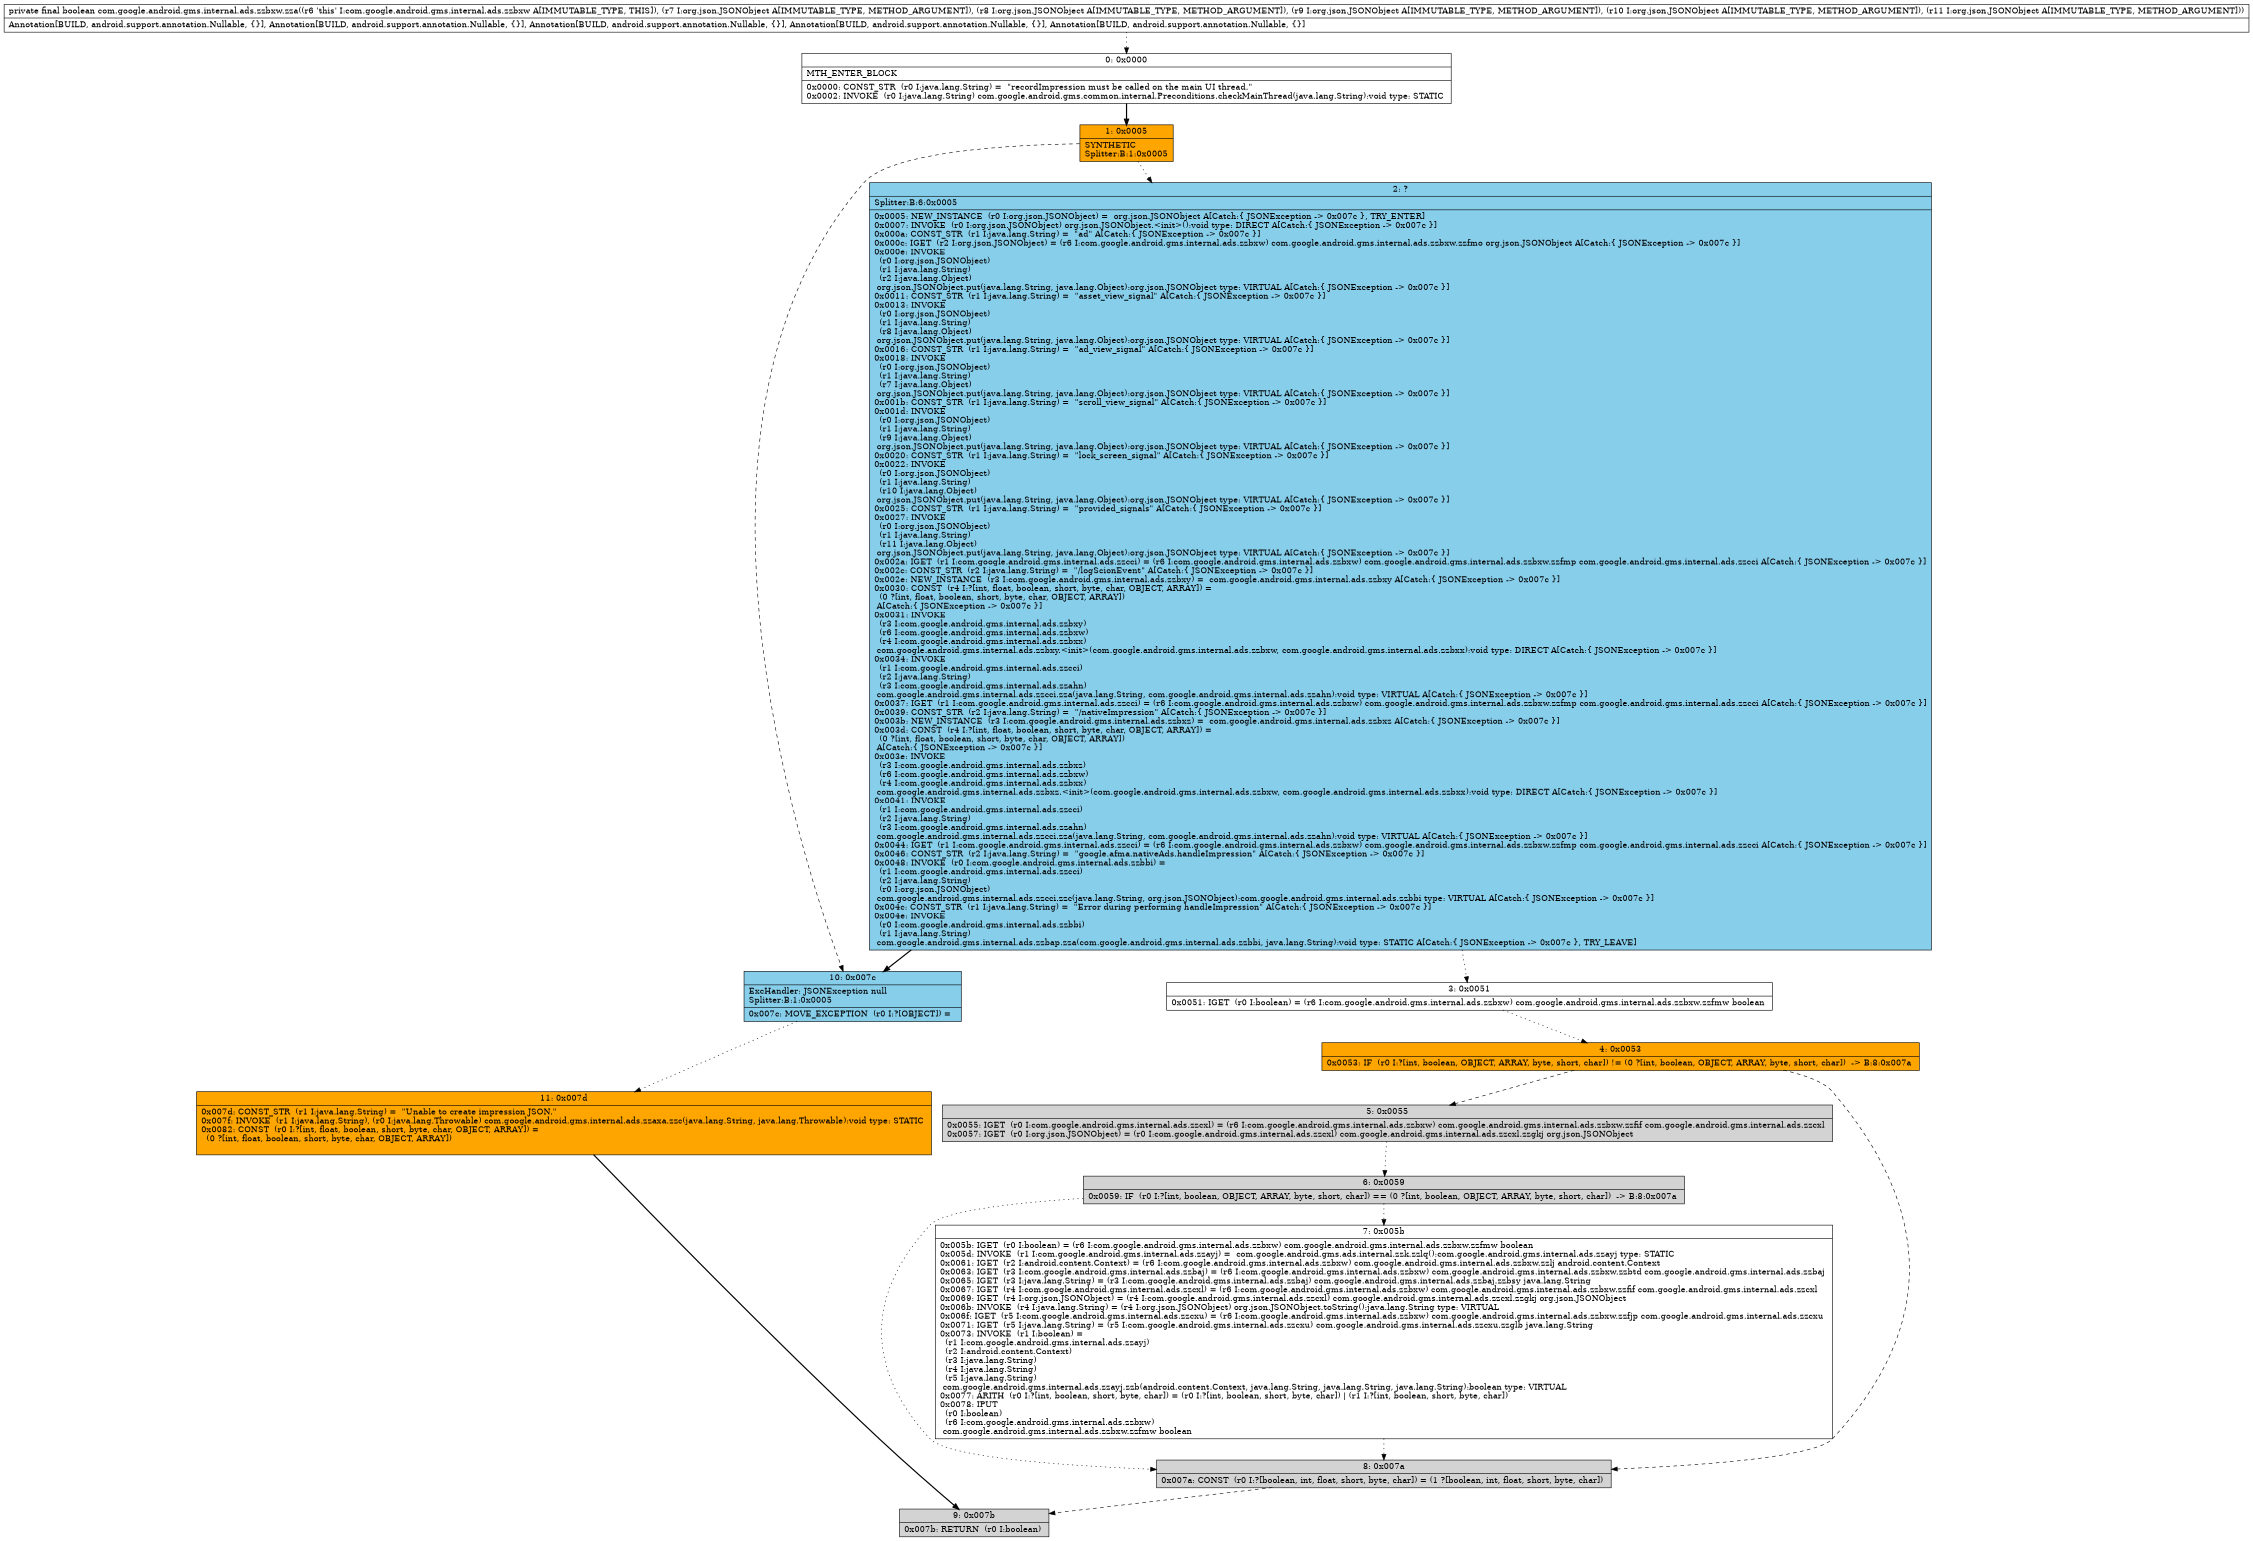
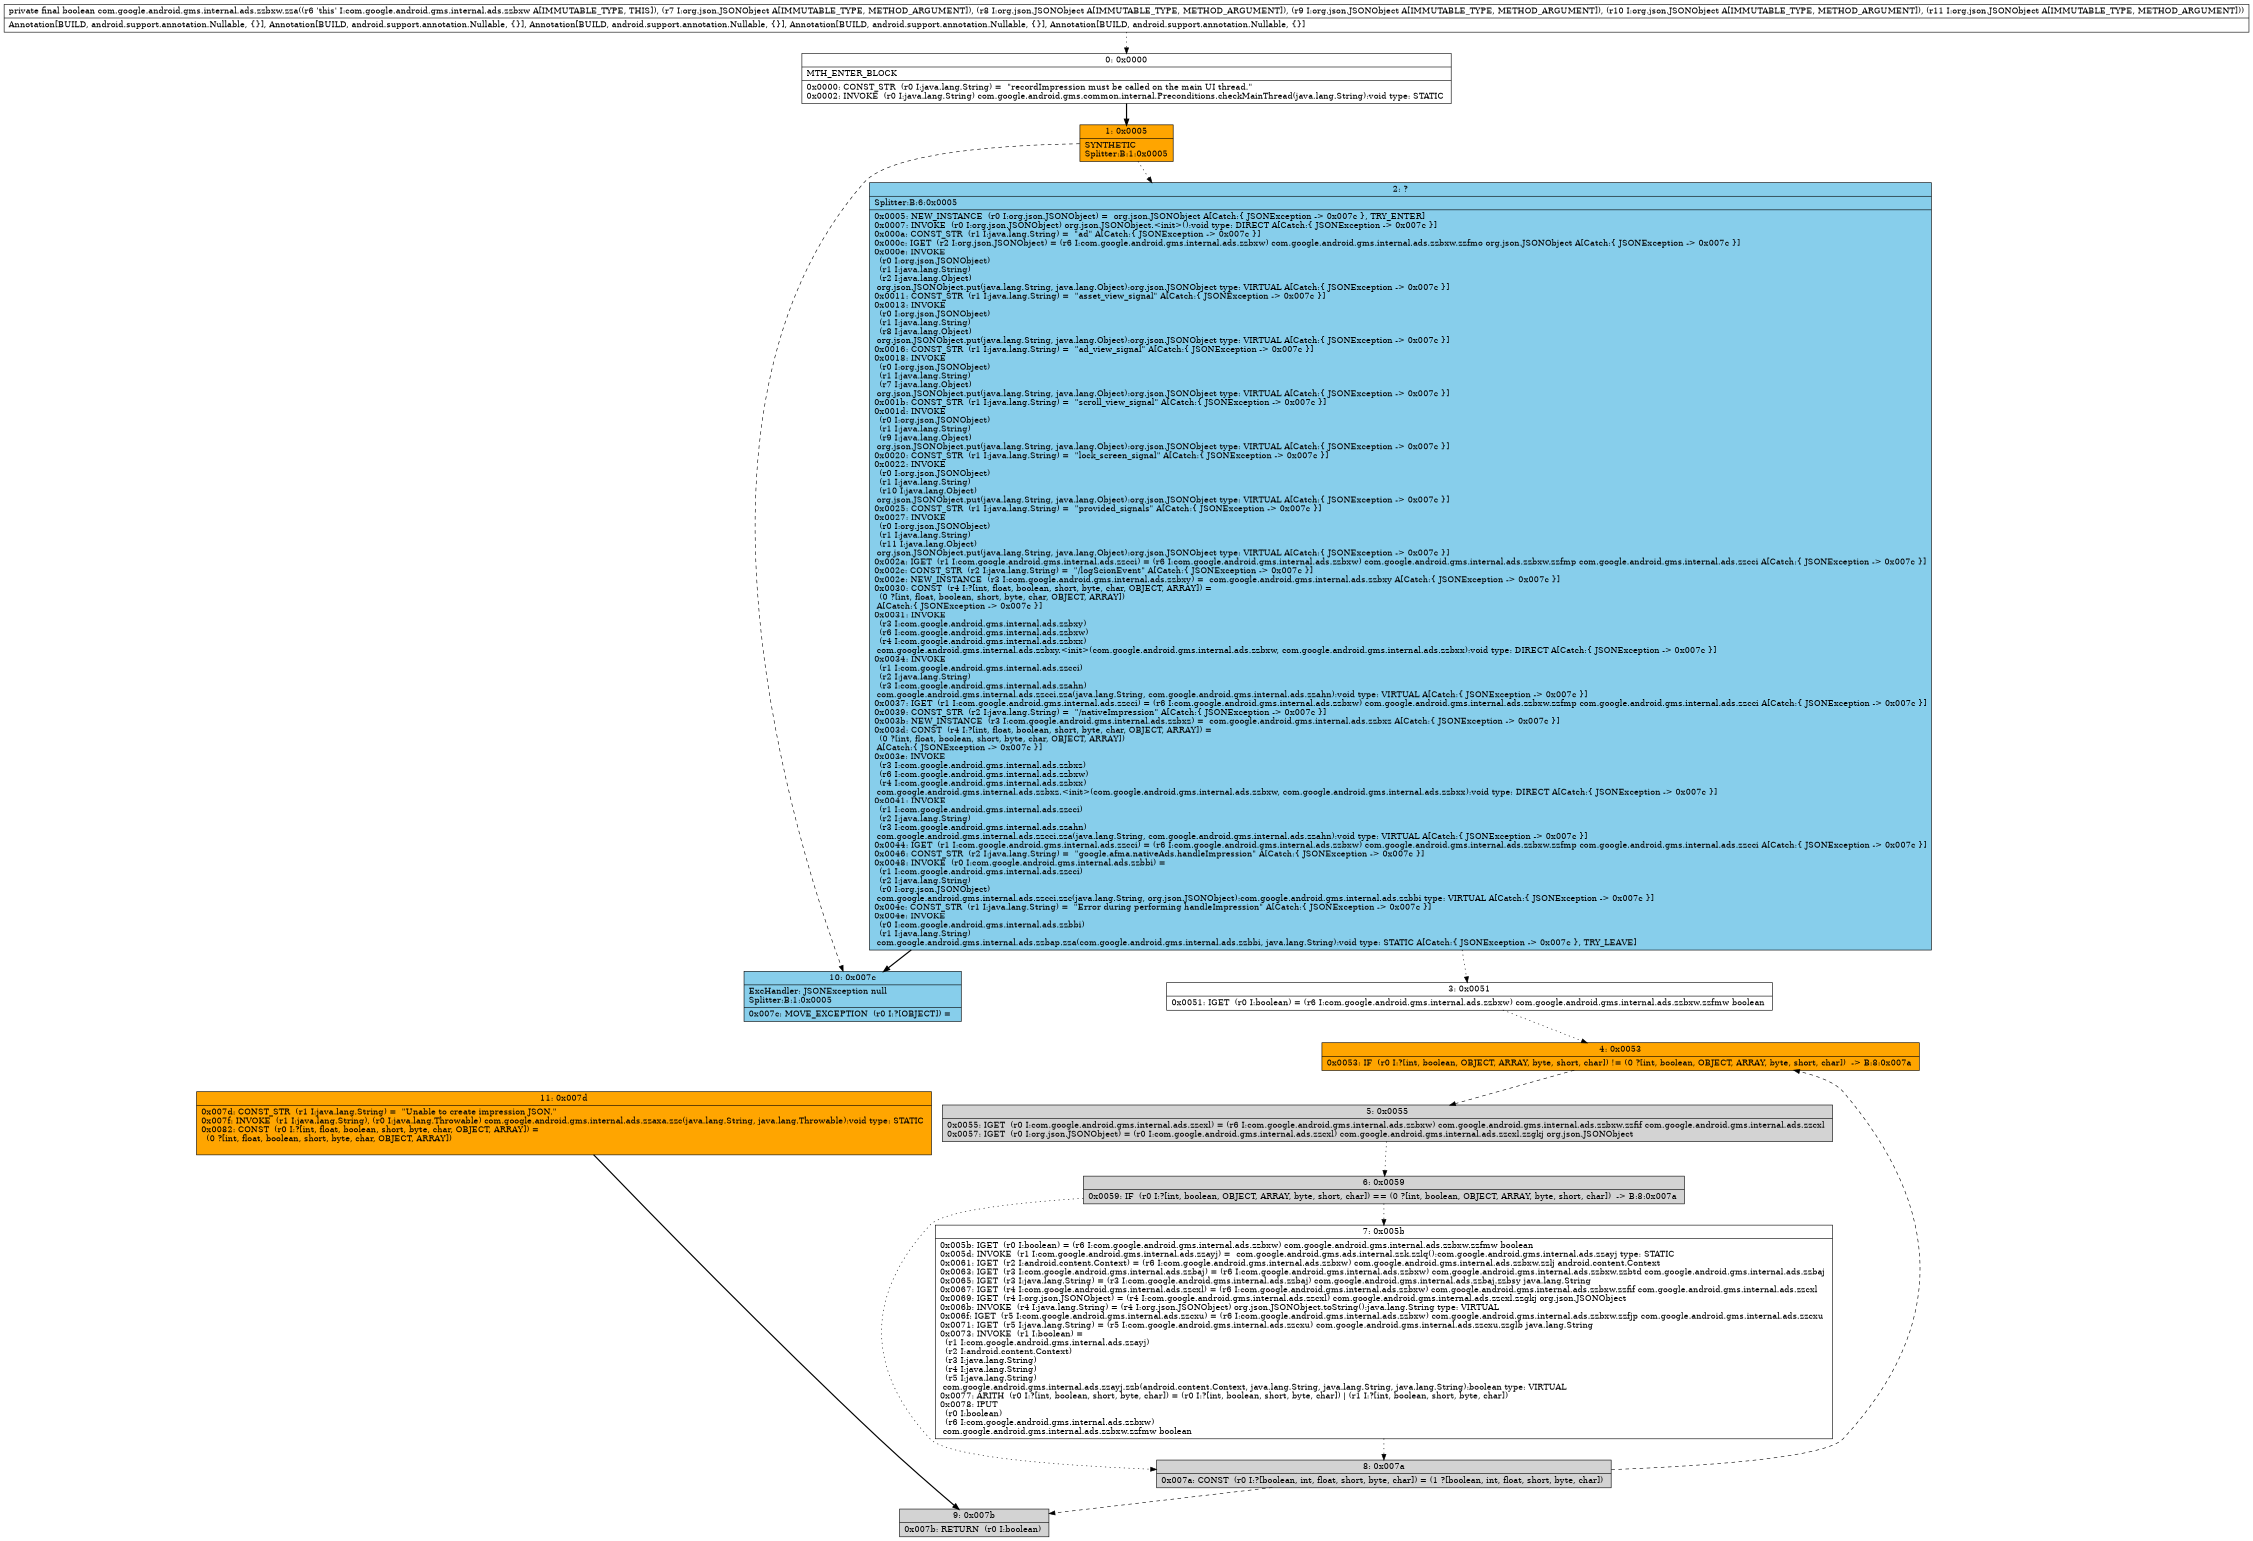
(719, 1055) -> none
(1893, 1346) -> (1900, 1356)
